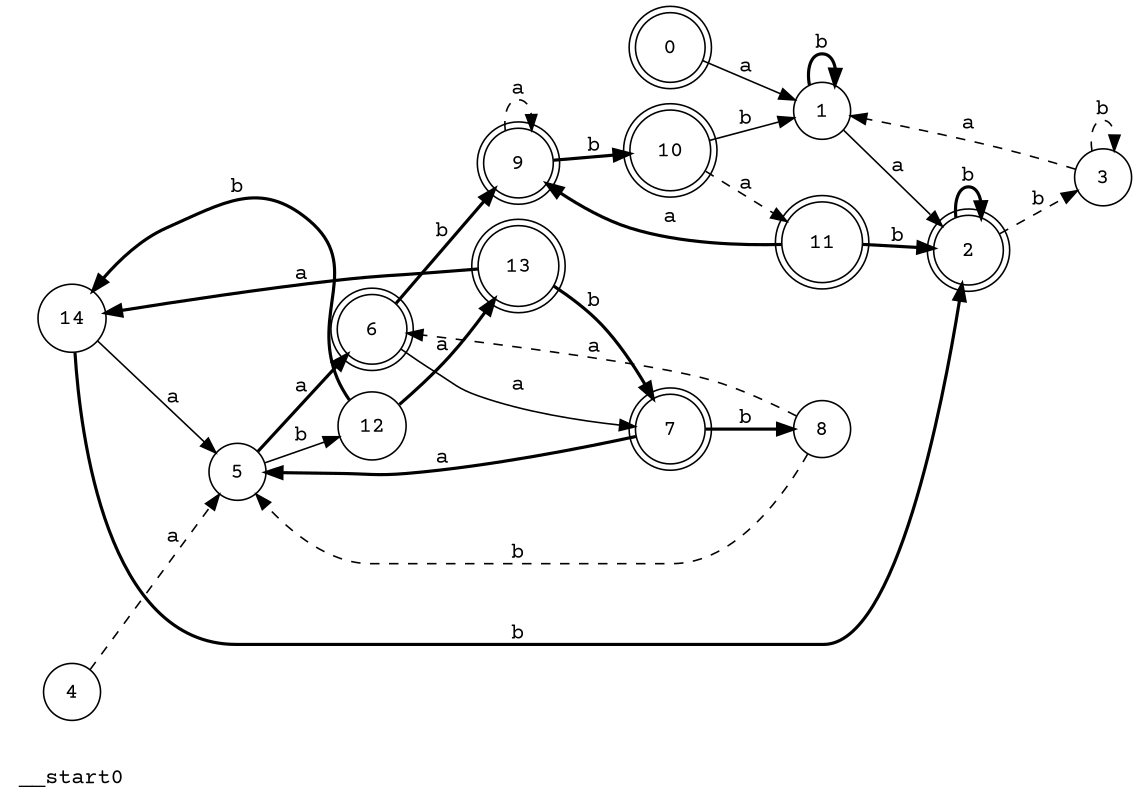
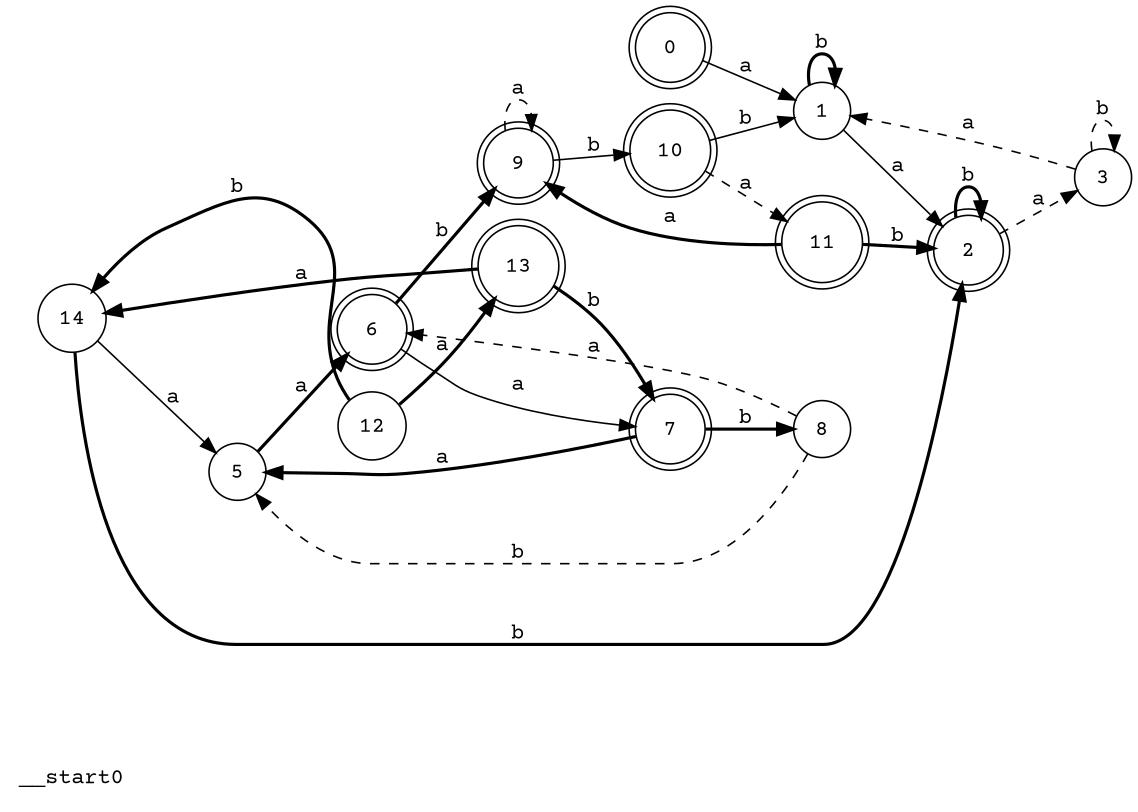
(584, 158) -> (584, 158)
(1039, 199) -> (1039, 199)
(295, 452) -> none
(72, 692) -> none
